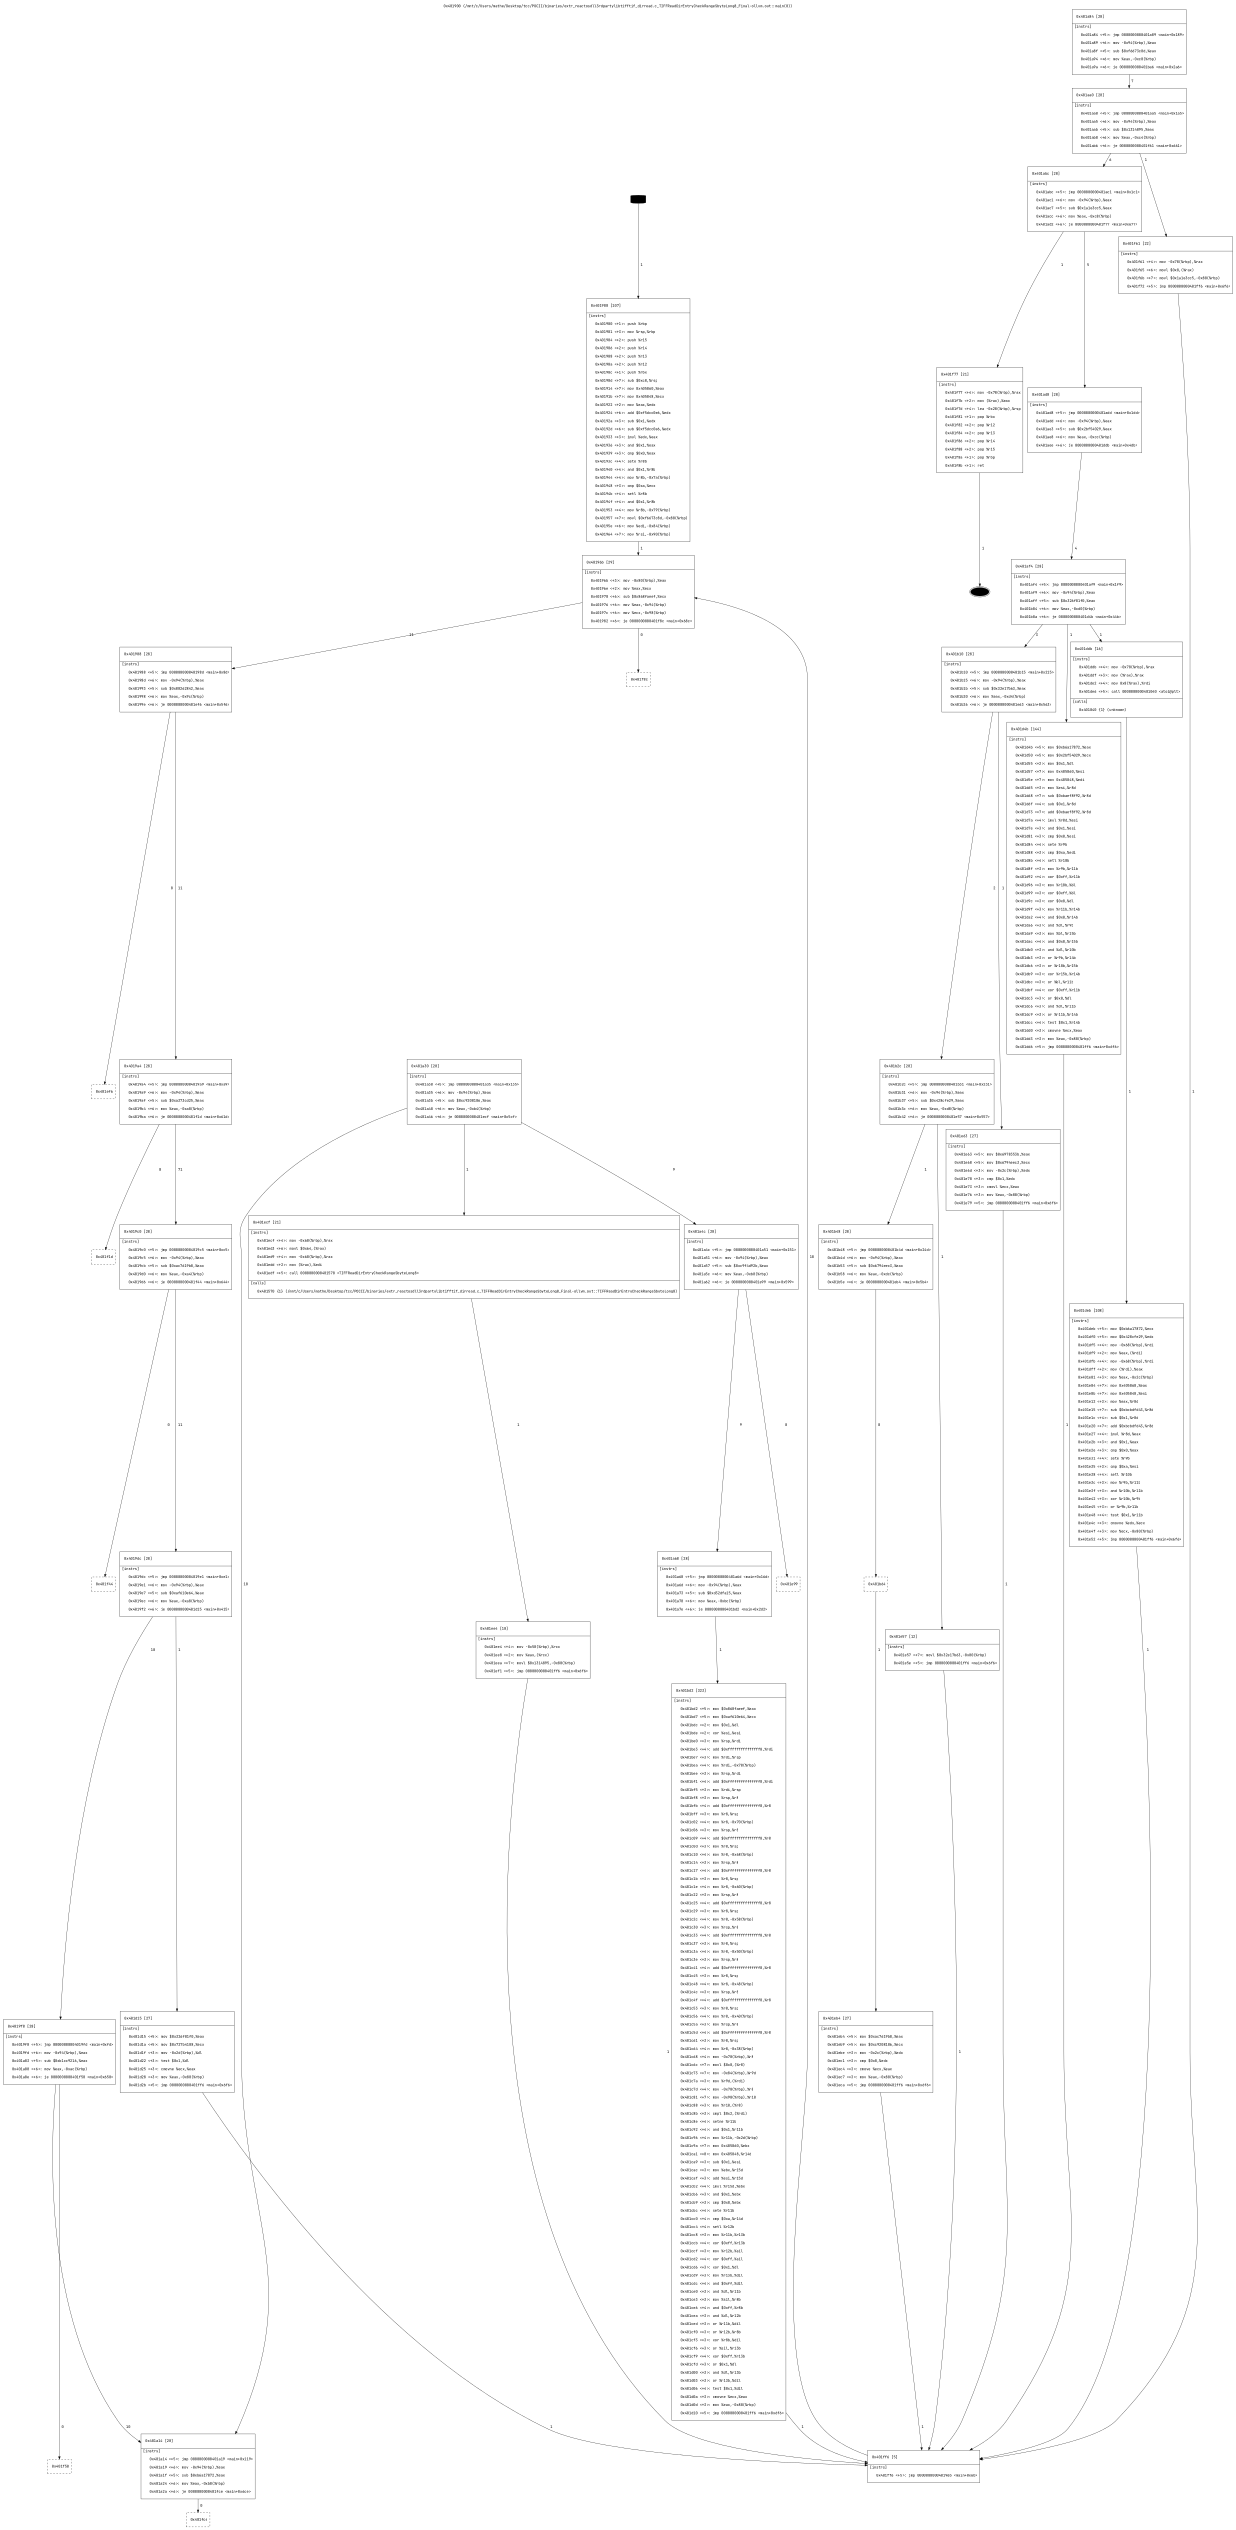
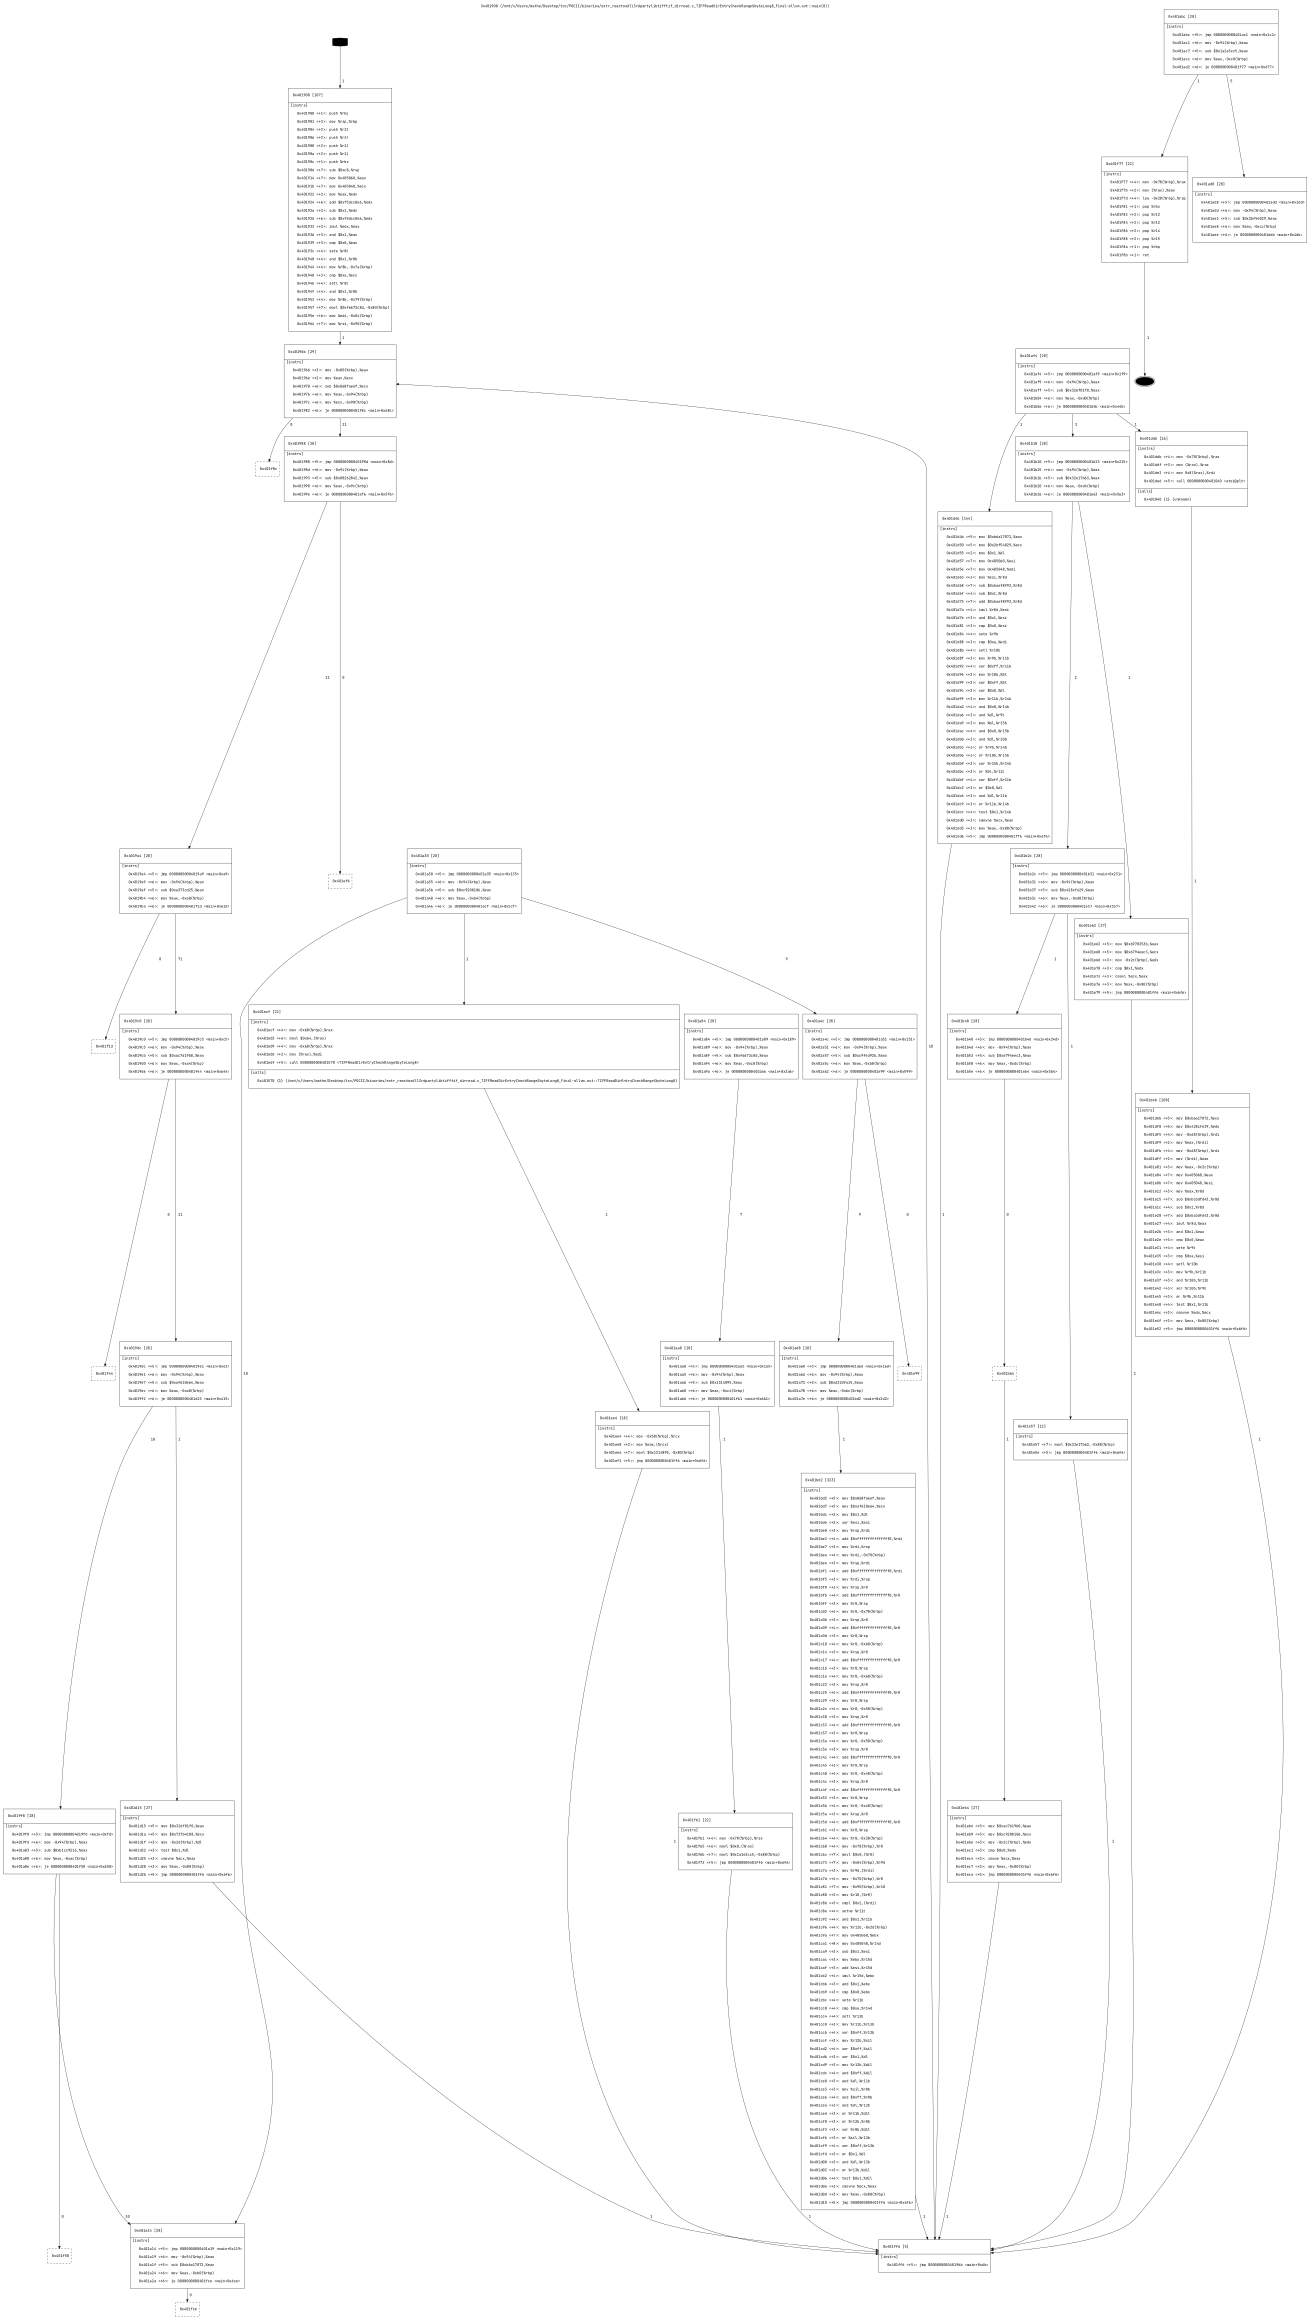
(1108, 159) -> none
(1077, 505) -> none
